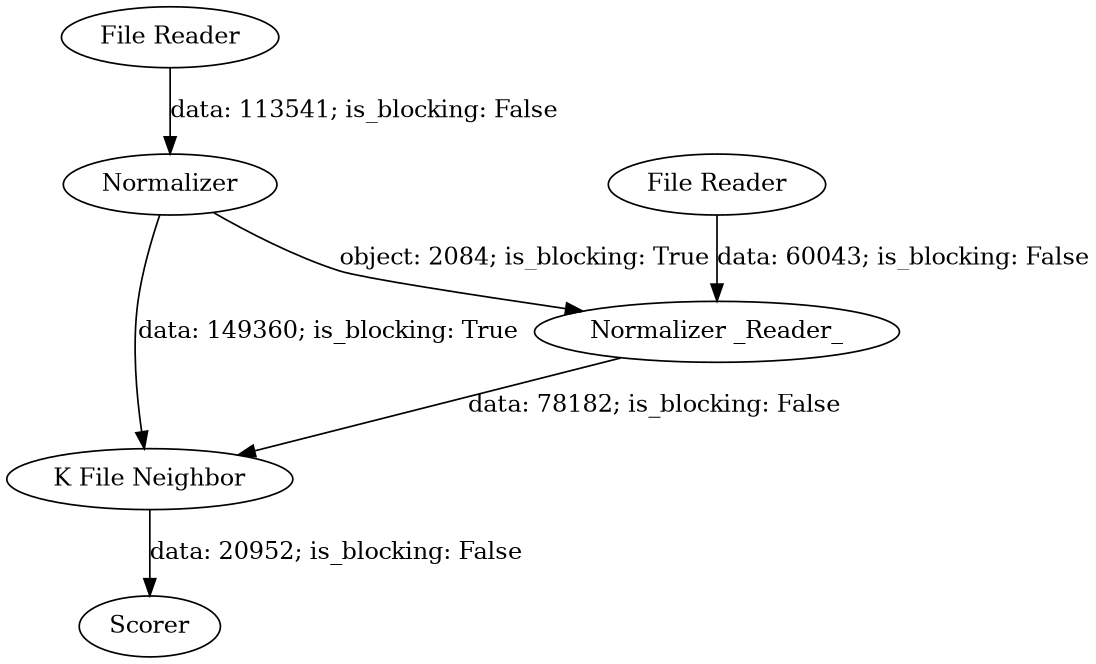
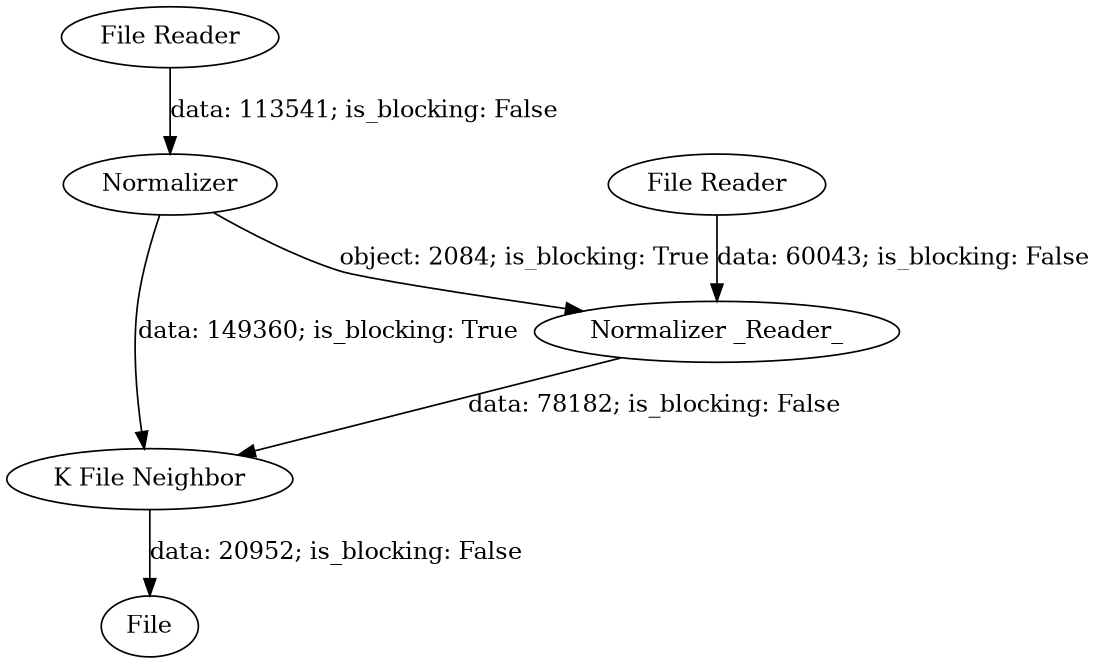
(150, 626) -> (150, 626)
